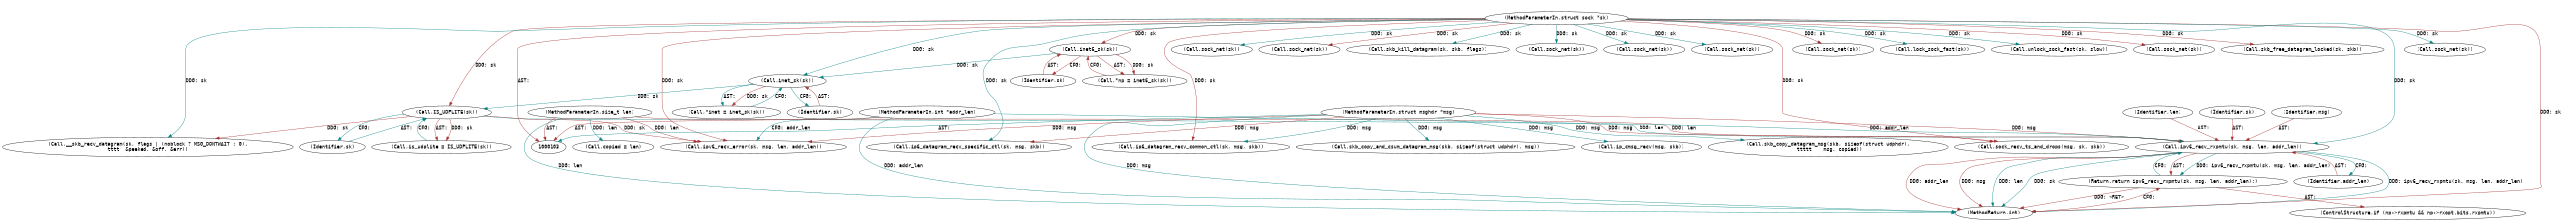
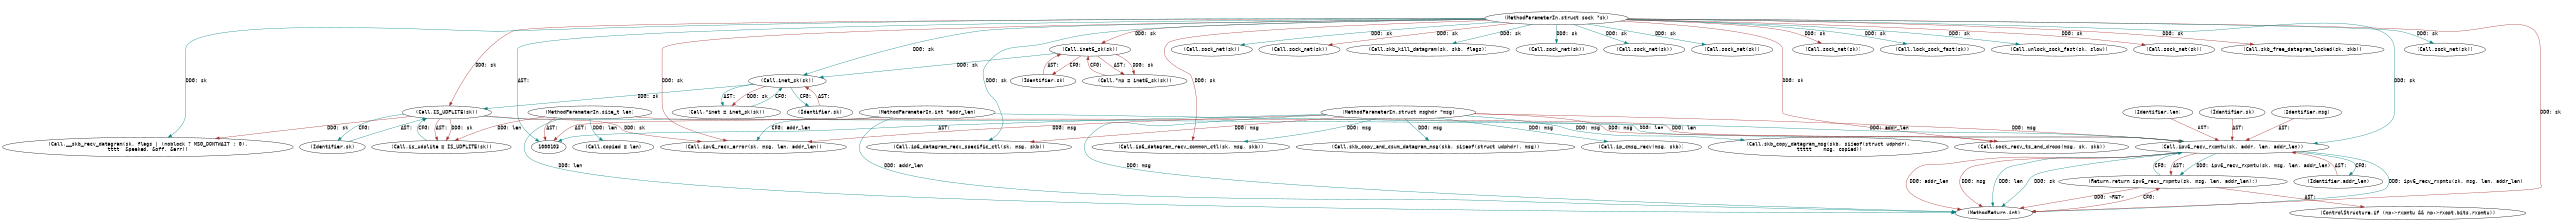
(952, 25) -> (952, 25)
(654, 130) -> (501, 125)
(2232, 147) -> (2232, 147)
